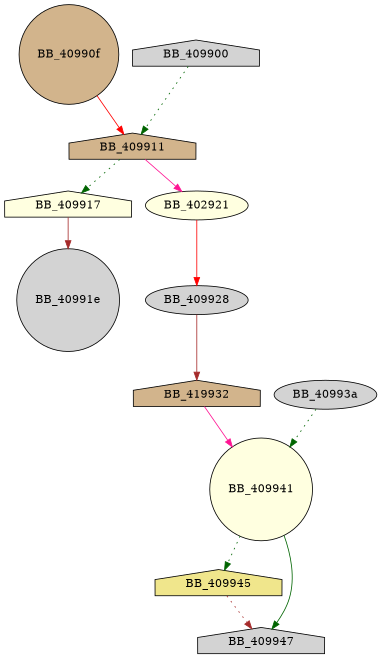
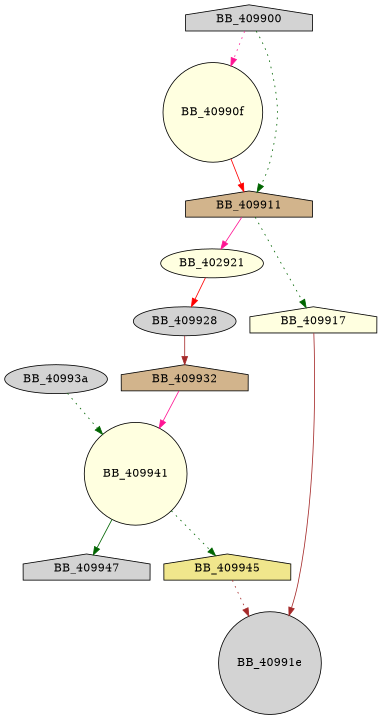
none -> (239, 45)
(69, 54) -> (213, 112)
(197, 395) -> (185, 379)
(237, 609) -> (239, 594)
